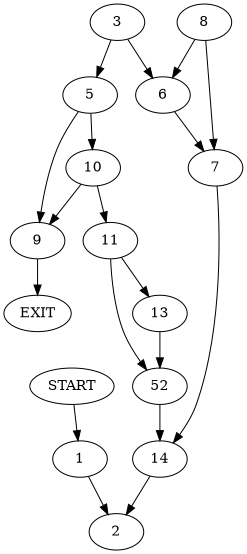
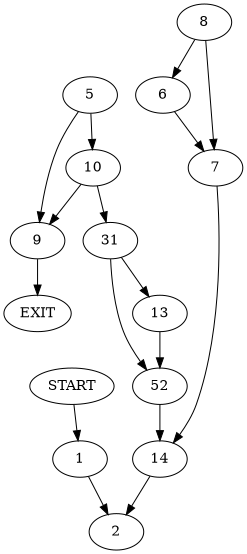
(117, 22) -> none
(110, 241) -> (110, 241)
